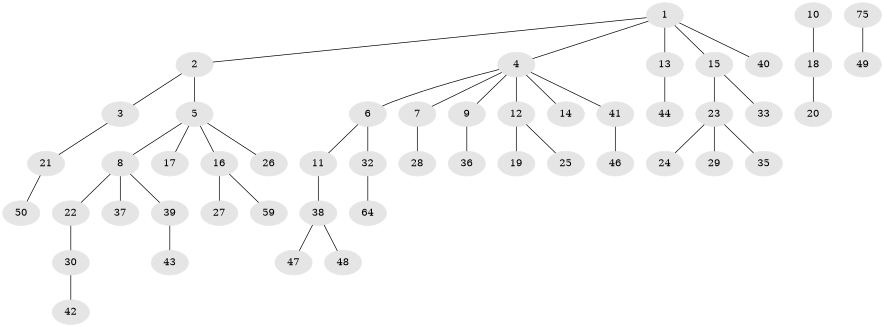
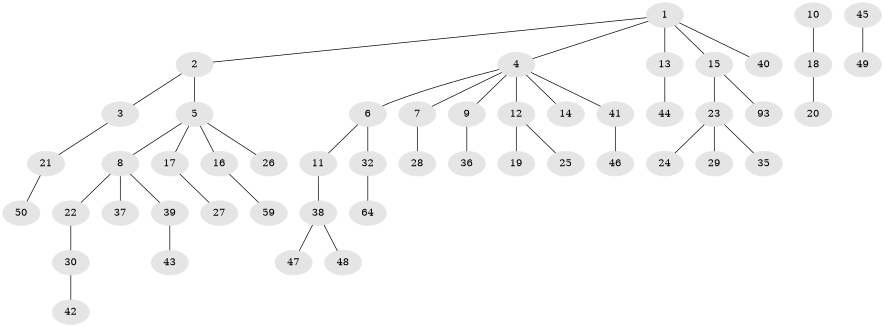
(863, 15) -> (863, 15)
(764, 114) -> (764, 114)
(219, 188) -> (194, 188)
